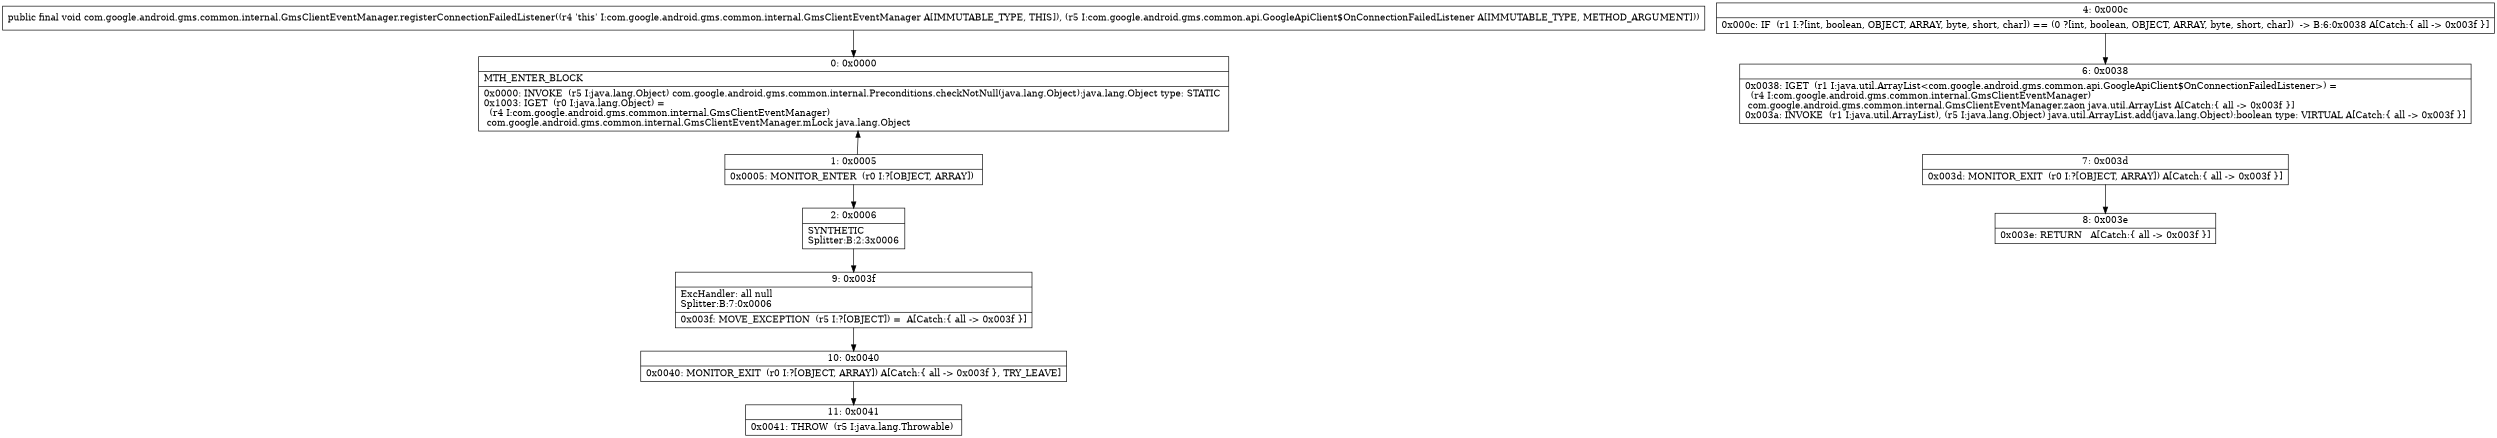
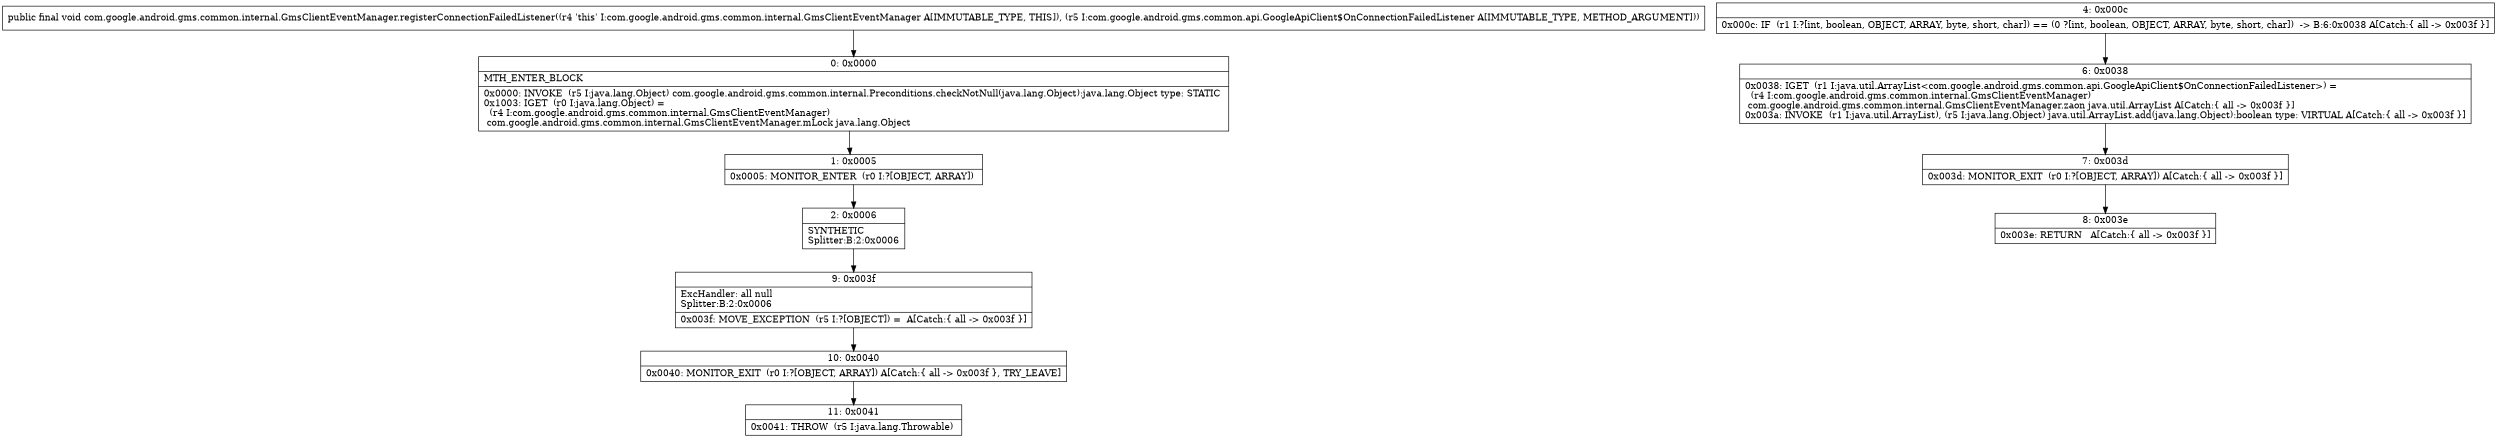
none -> (2105, 136)
(858, 146) -> (849, 139)
(854, 241) -> (854, 241)
(727, 304) -> (727, 304)
